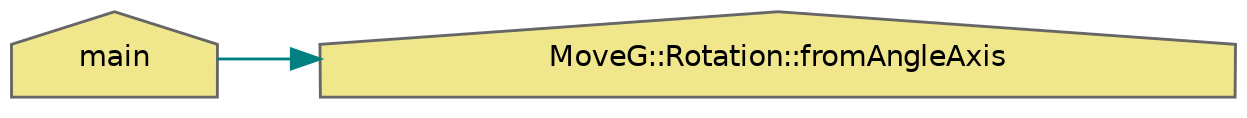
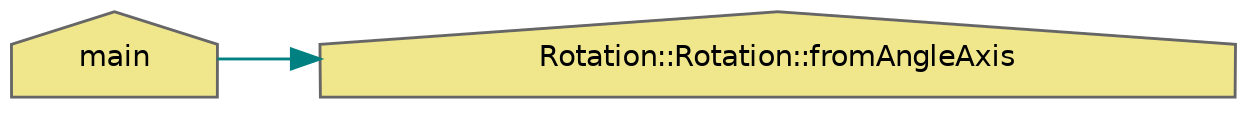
(778, 59) -> (778, 59)
